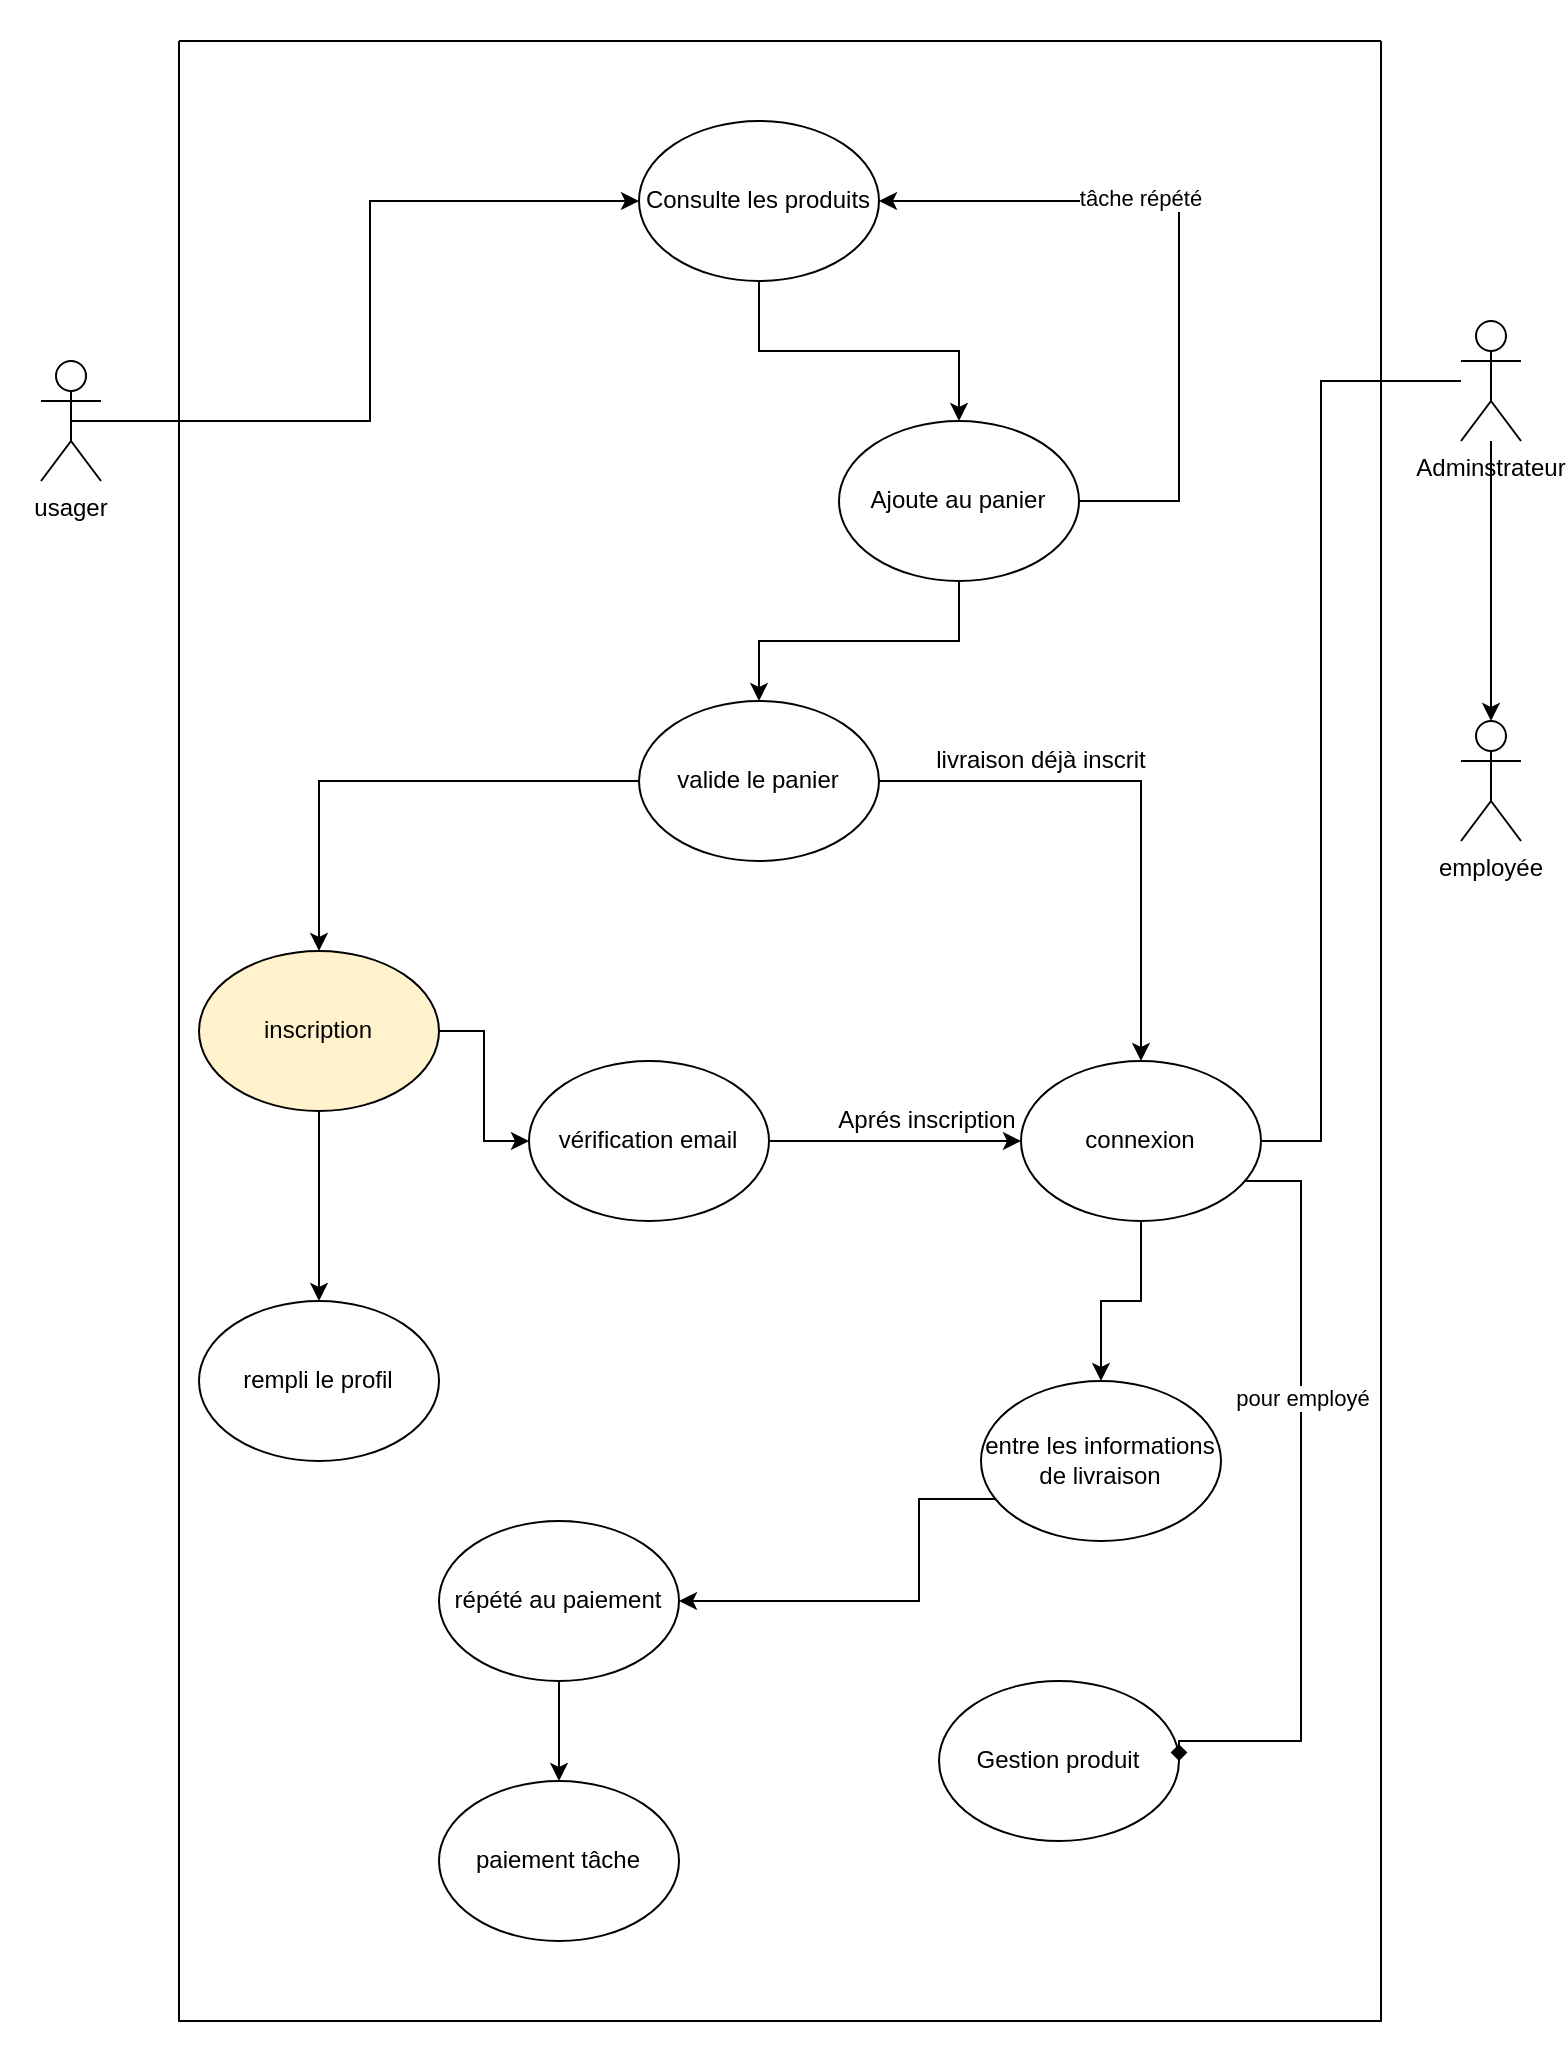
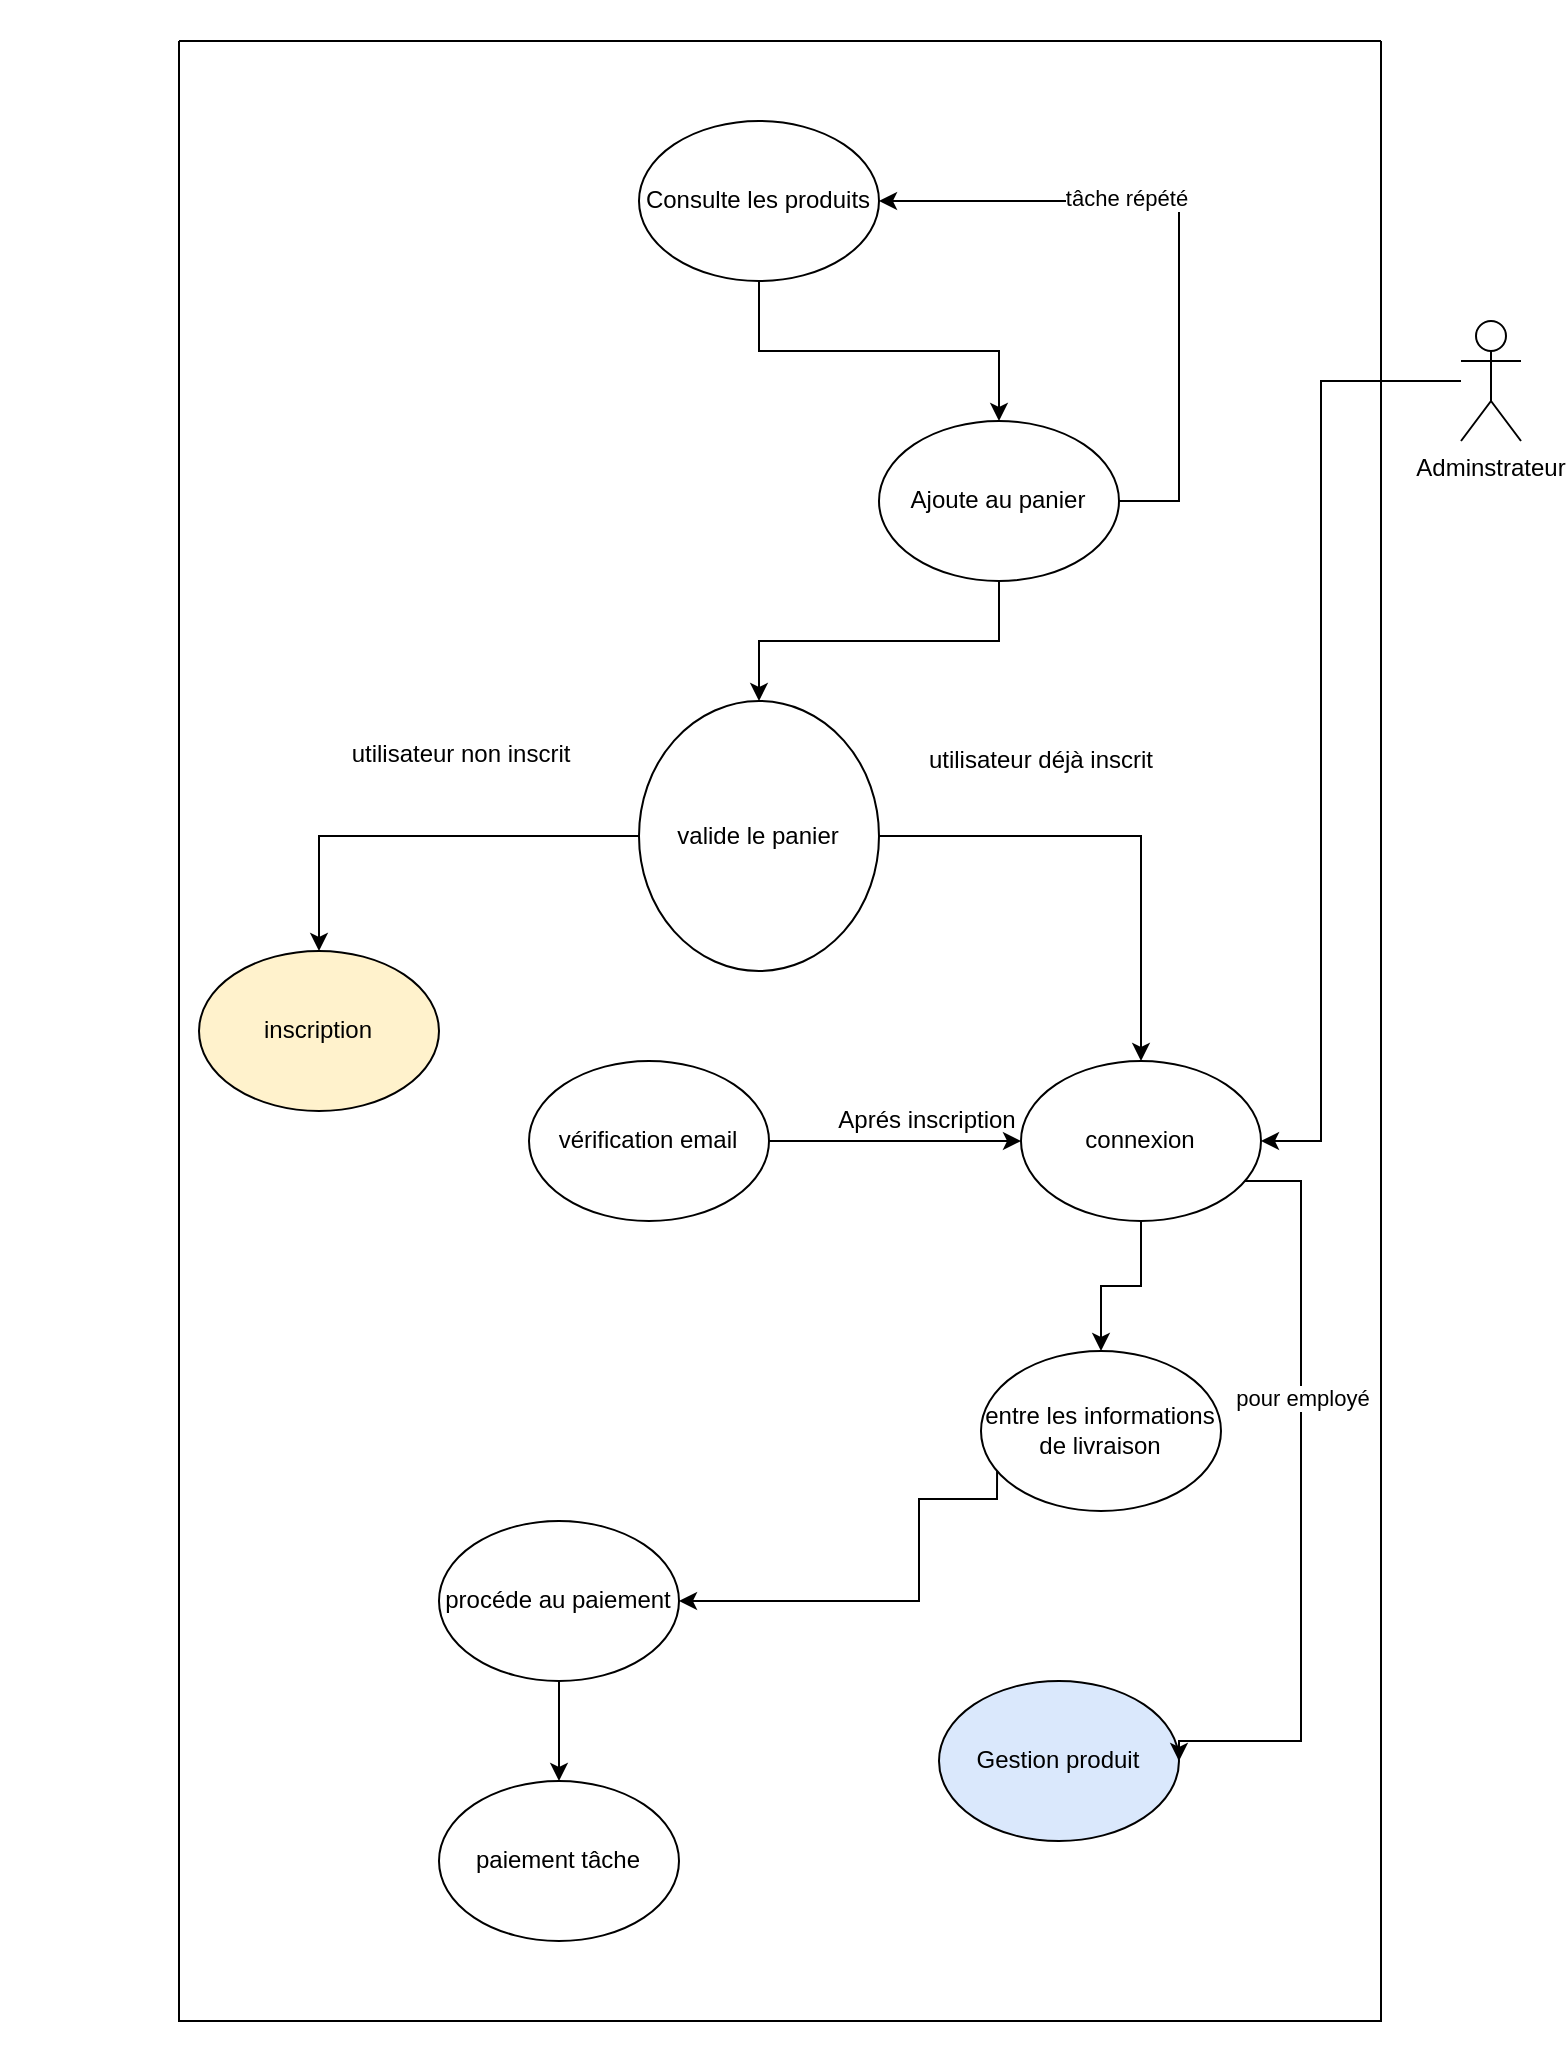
(370, 323) -> none
(71, 421) -> none
(959, 501) -> (999, 501)
(1491, 574) -> none
none -> (461, 755)
(1042, 761) -> (1042, 761)
(759, 781) -> (759, 836)
(1491, 781) -> none
(484, 1079) -> none
(1270, 1141) -> (1276, 1141)
(319, 1199) -> none
(319, 1381) -> none
(1101, 1461) -> (1101, 1431)
(559, 1601) -> (559, 1601)
(1179, 1744) -> (1179, 1746)
(1059, 1761) -> (1059, 1761)
